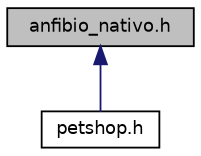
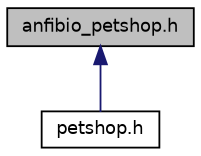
(101, 27) -> (101, 27)
